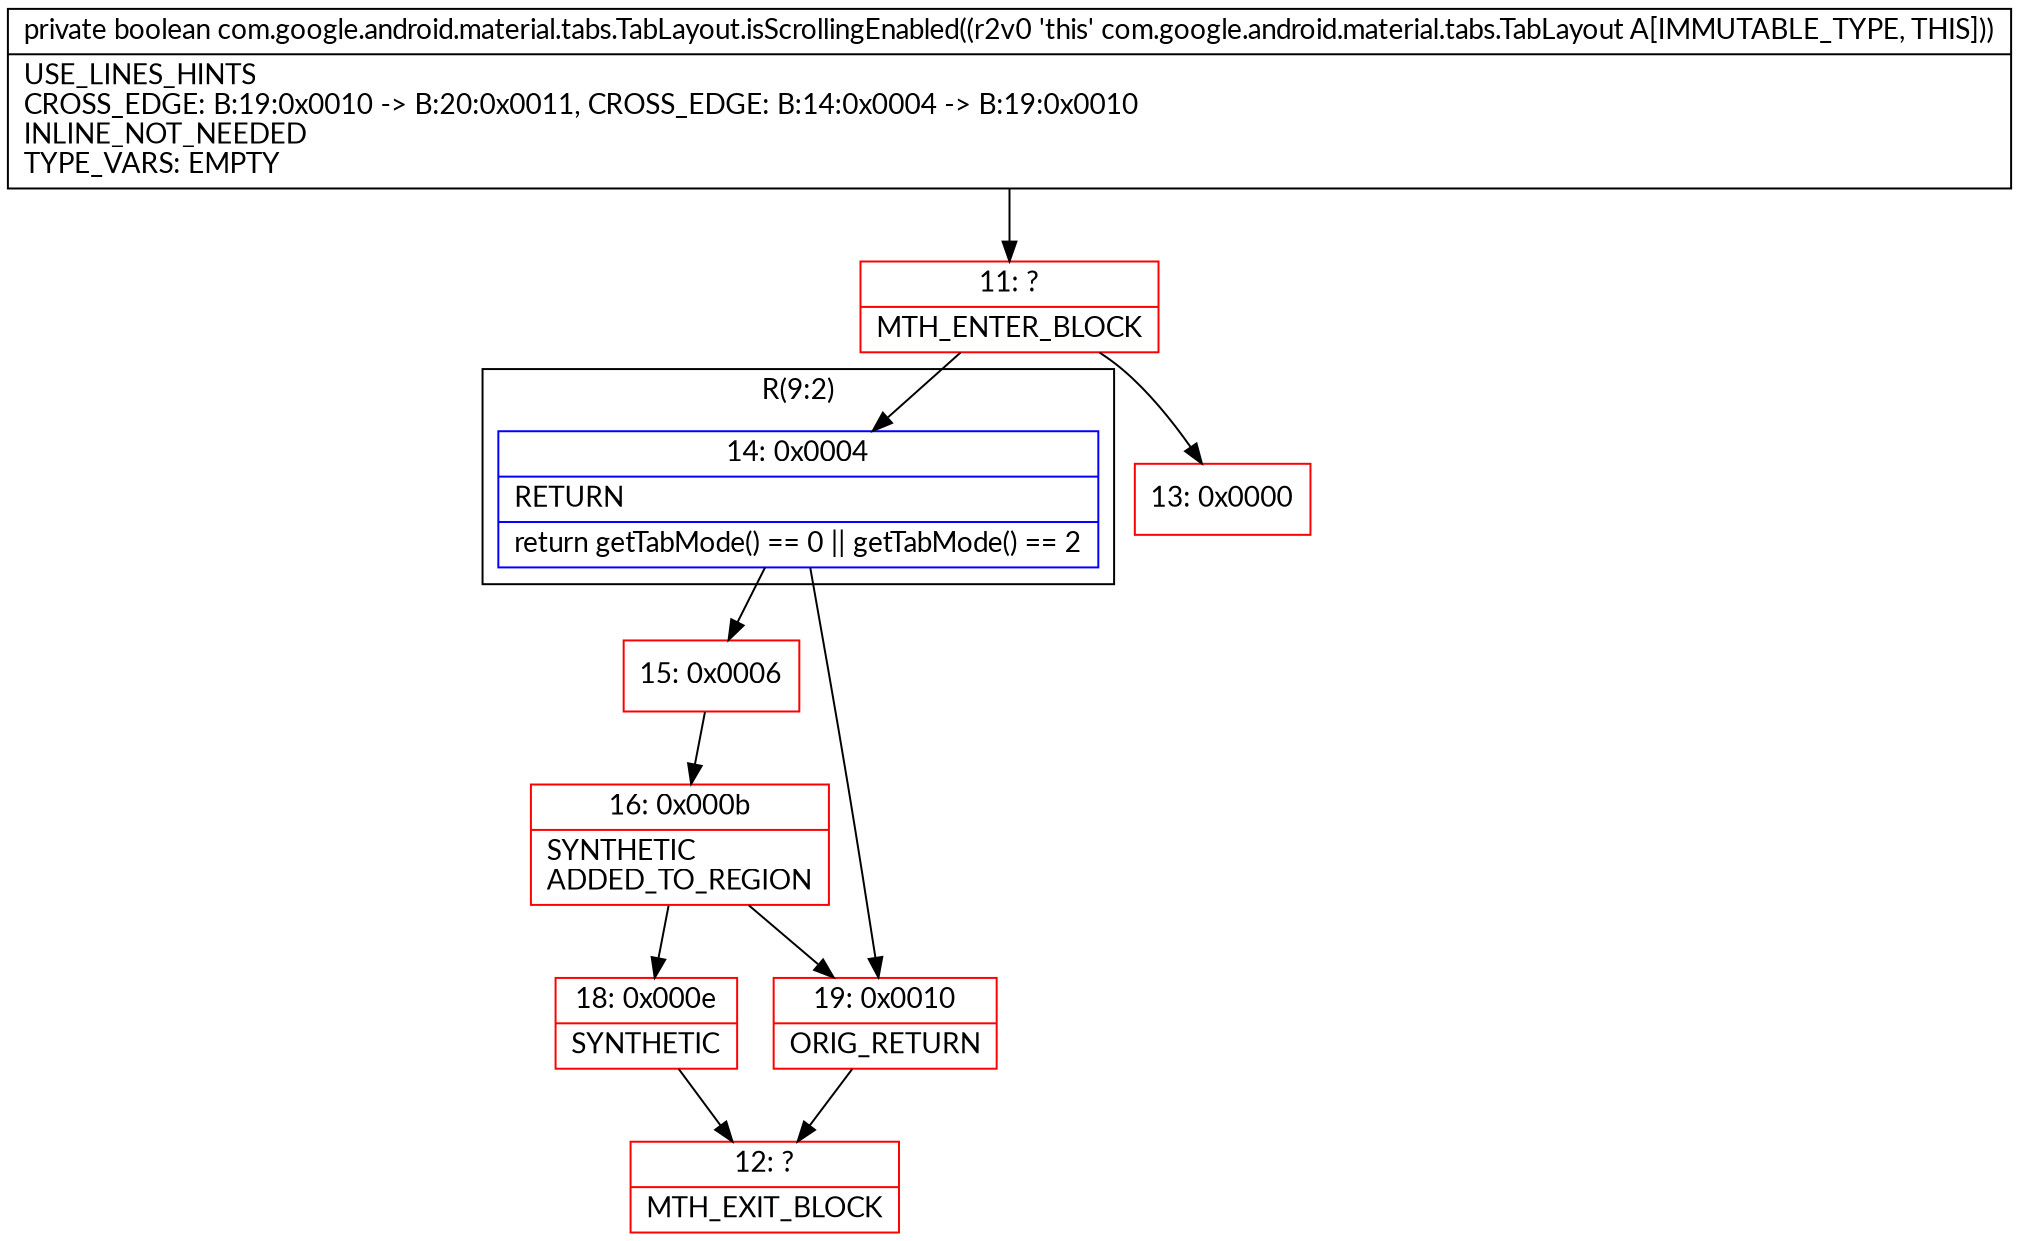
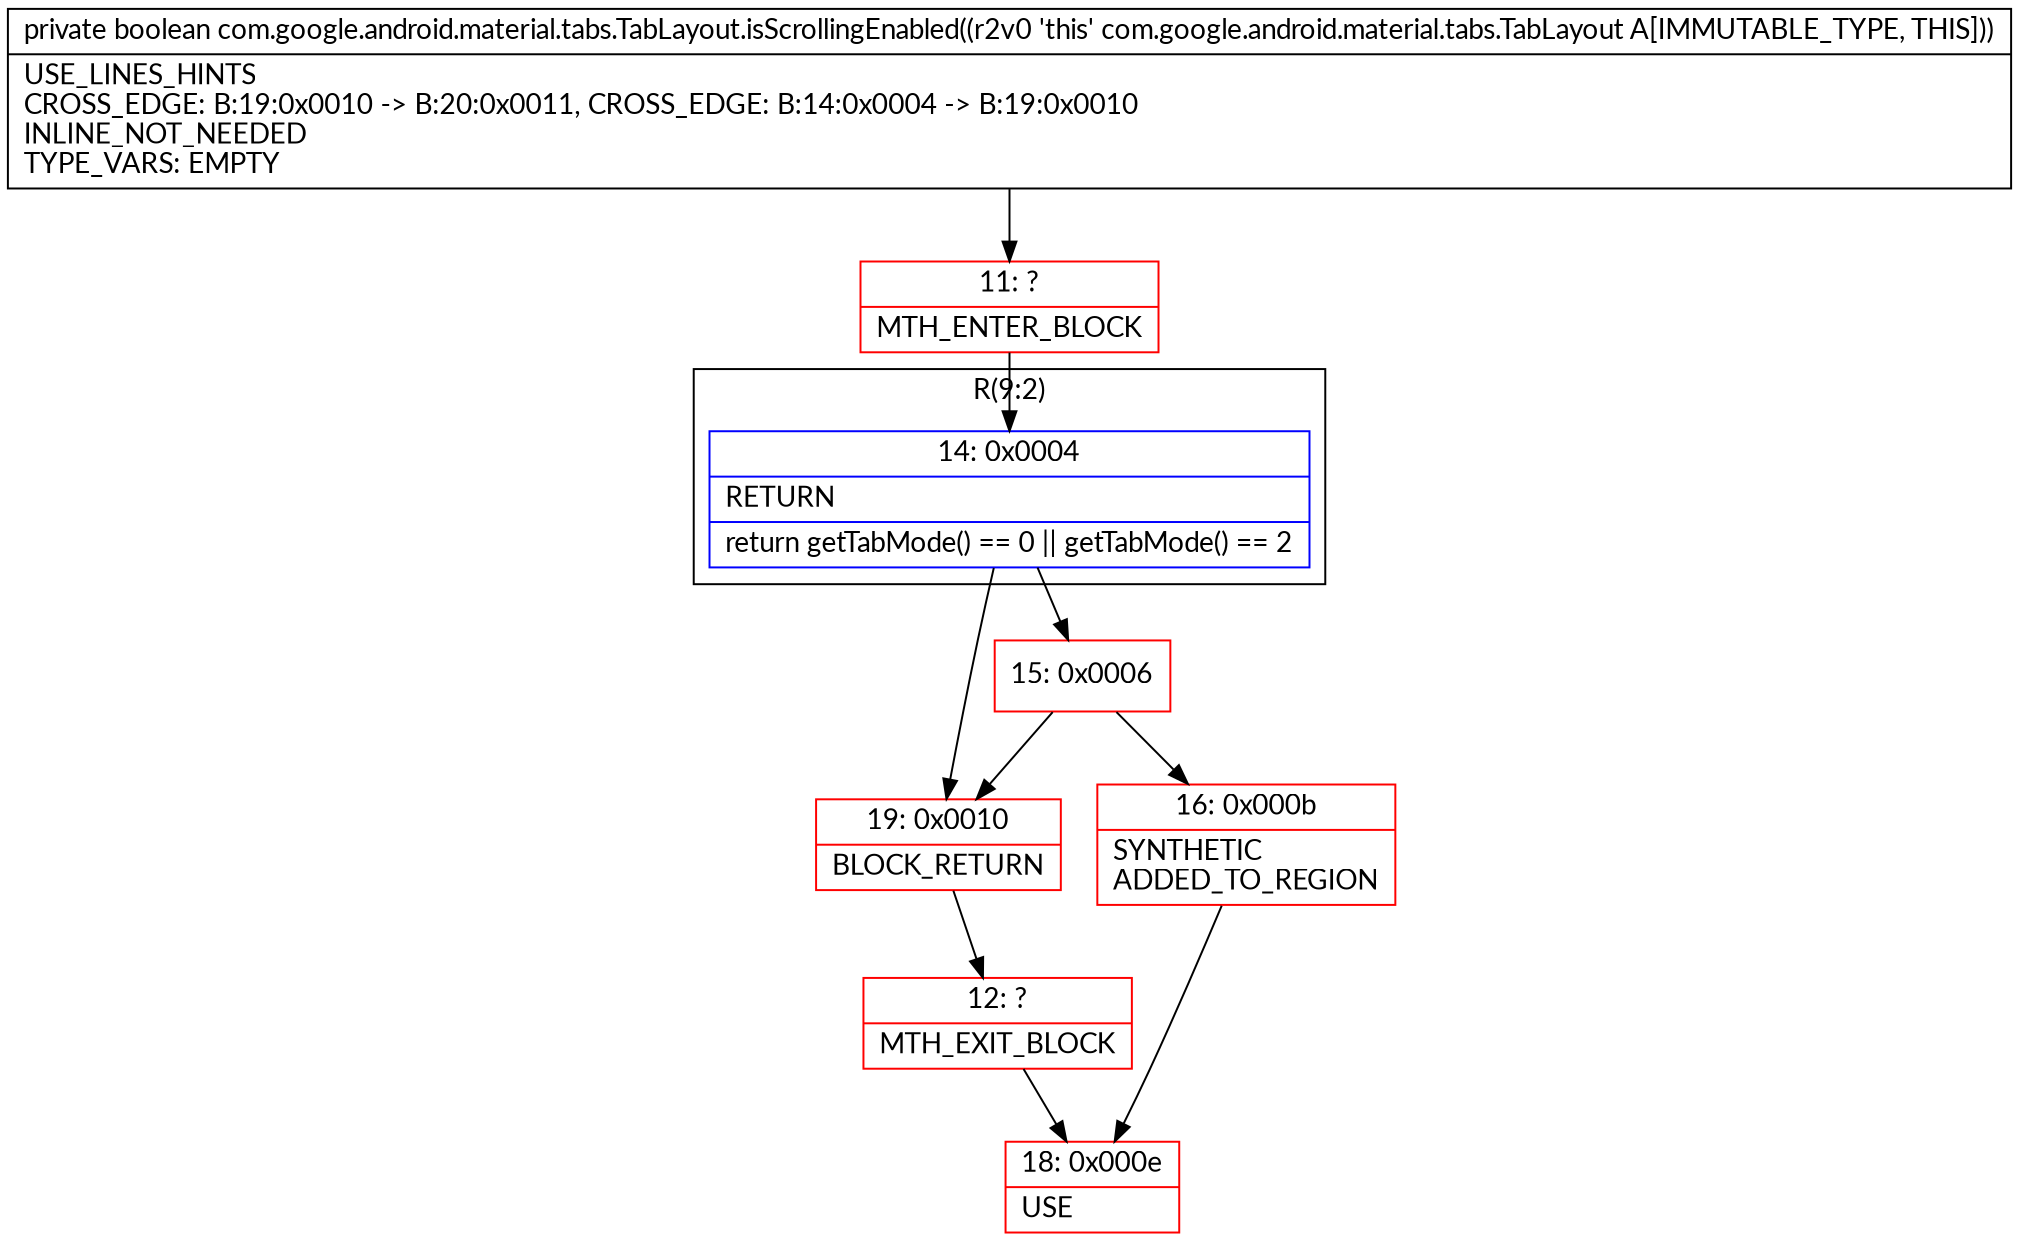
(1223, 499) -> none
(783, 935) -> (1021, 748)
(646, 1045) -> (1048, 1209)
(885, 1045) -> (938, 866)
(700, 1097) -> (1040, 1097)
